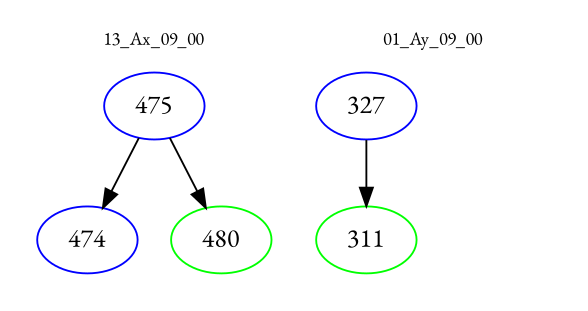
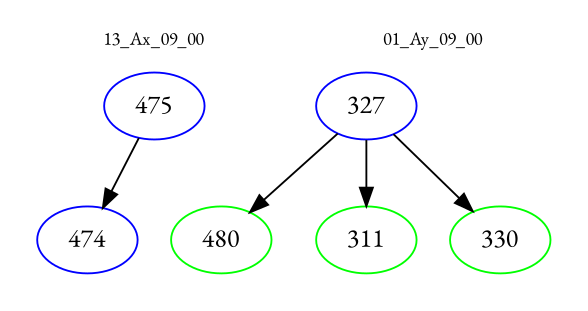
(184, 165) -> (314, 155)
none -> (500, 240)
